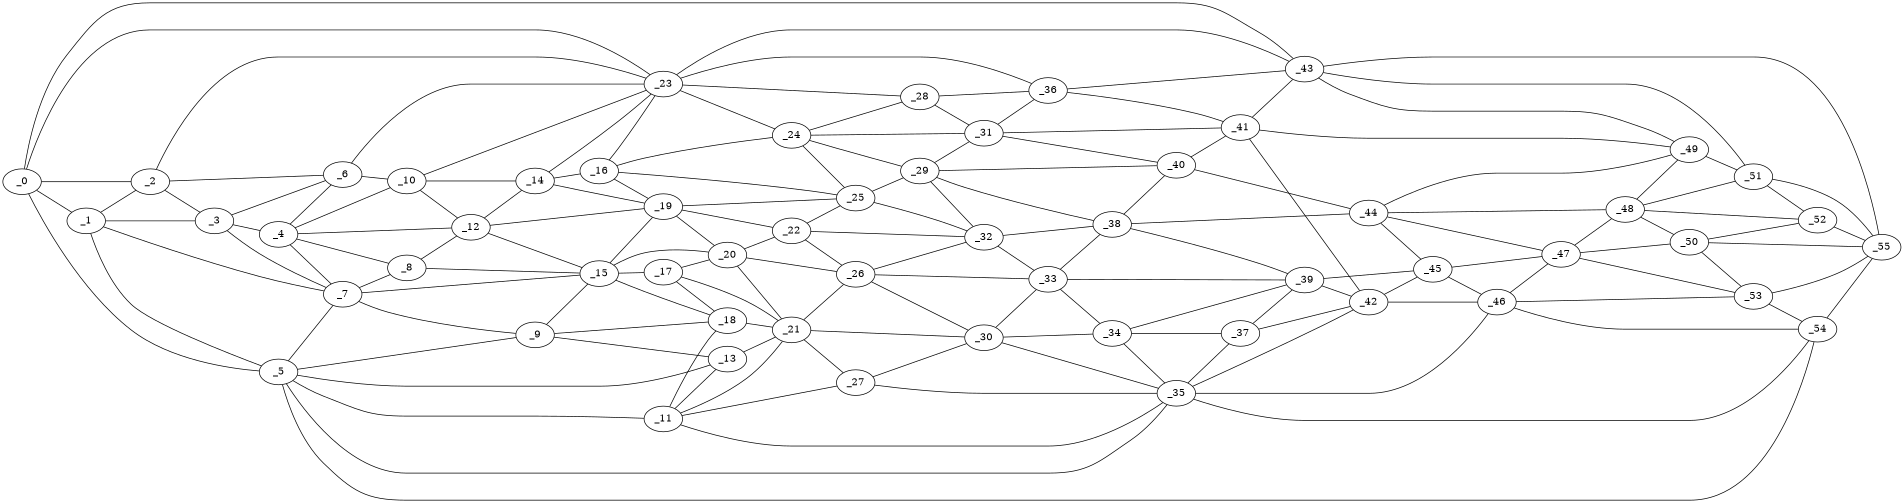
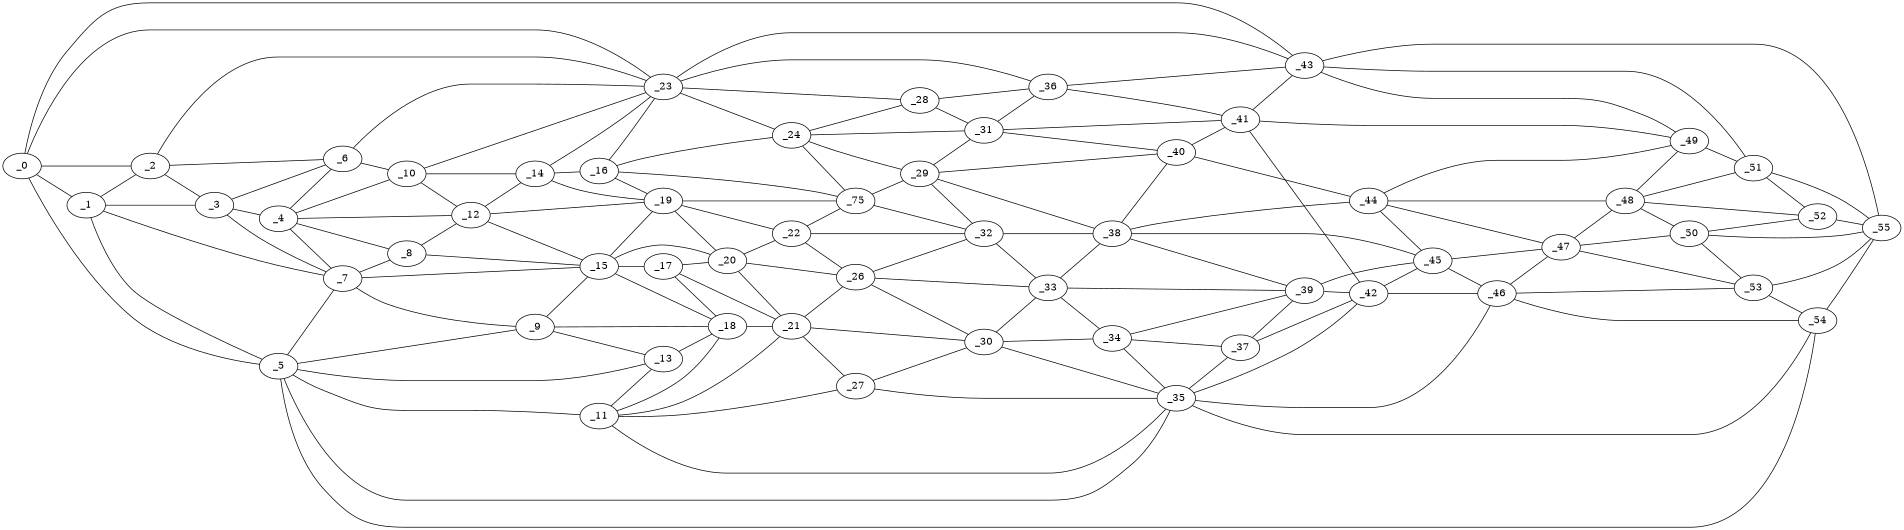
(856, 198) -> (856, 201)
none -> (1275, 234)
(760, 344) -> (695, 343)
